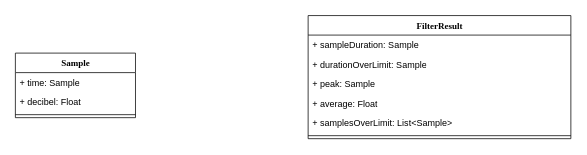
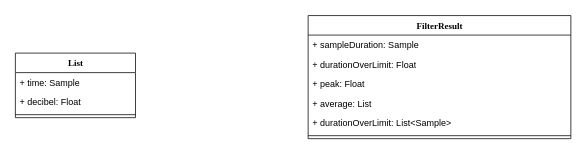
(76, 64) -> (76, 64)
(372, 65) -> (370, 65)
(343, 85) -> (340, 85)
(348, 104) -> (345, 104)
(384, 124) -> (386, 124)
